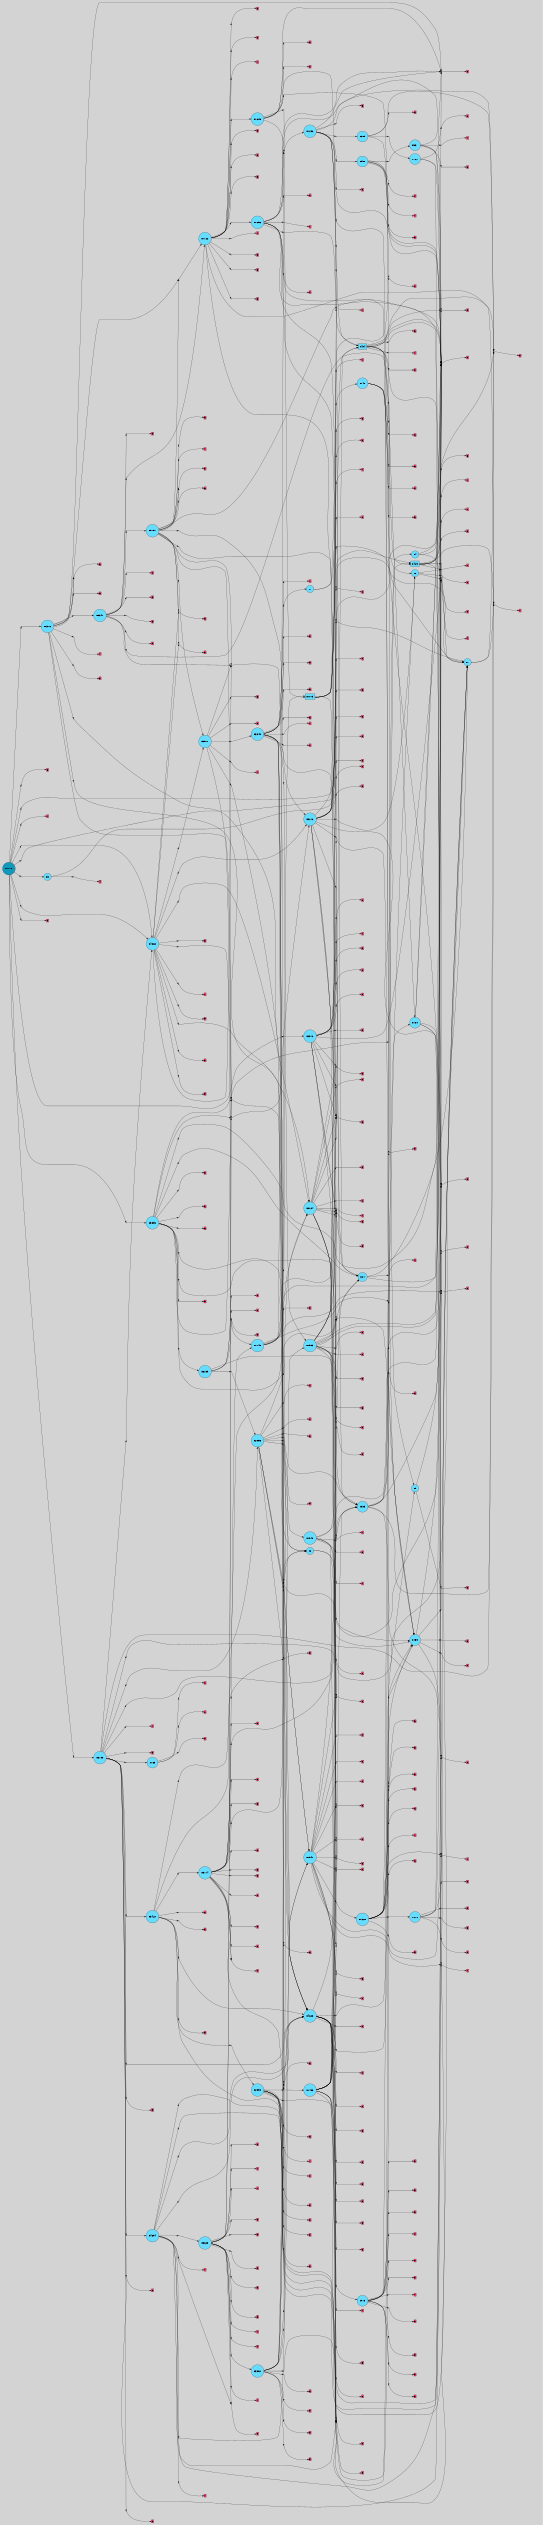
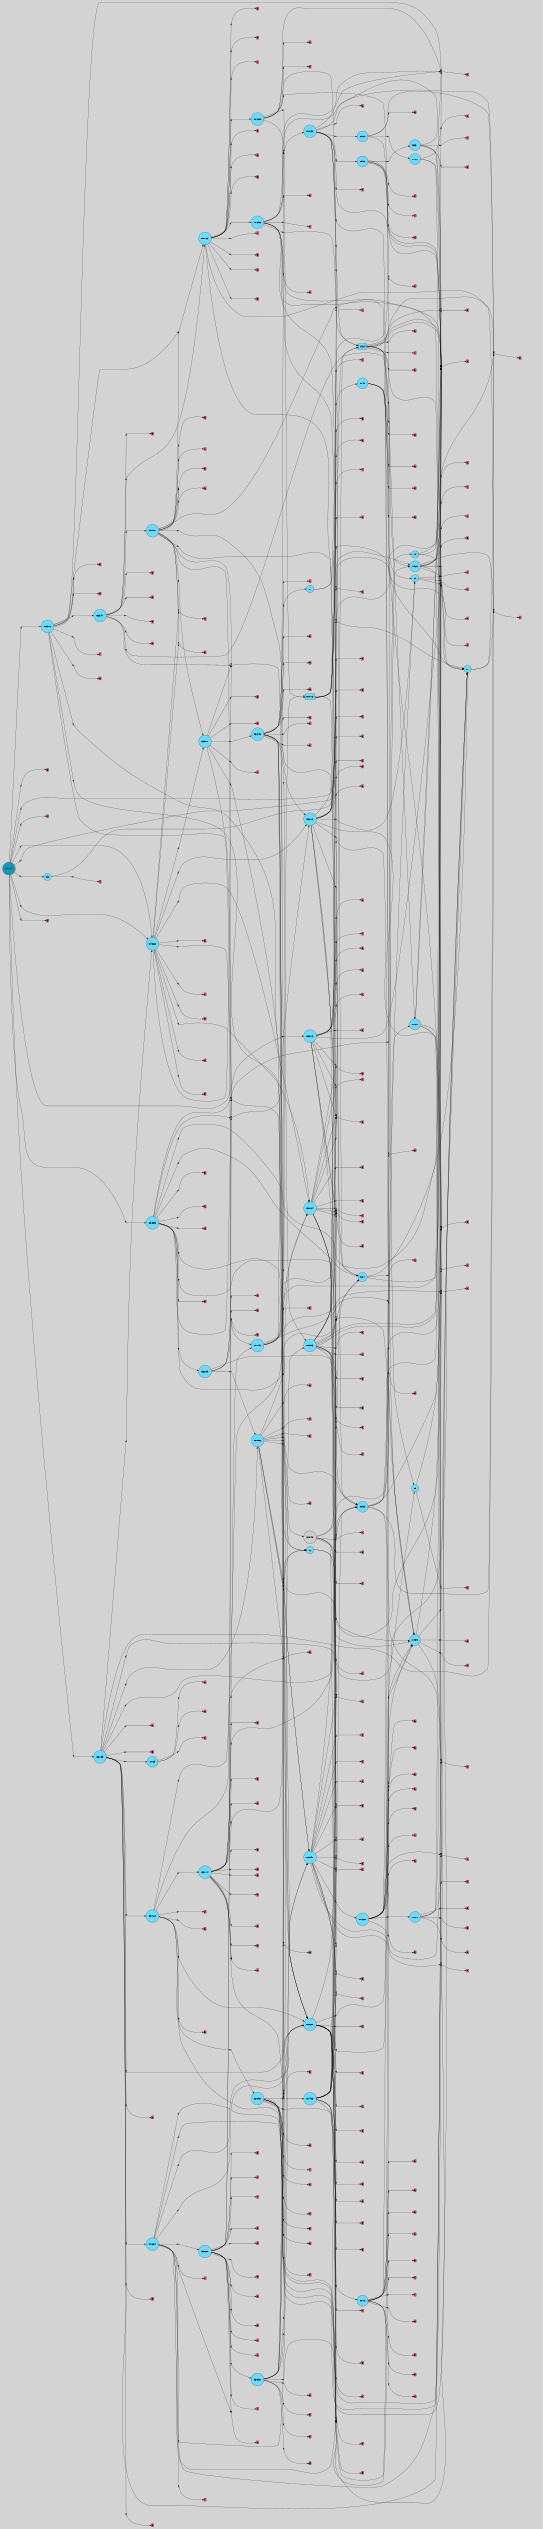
(415, 564) -> (415, 566)
(310, 1538) -> (310, 1537)
(310, 2016) -> (310, 2024)
